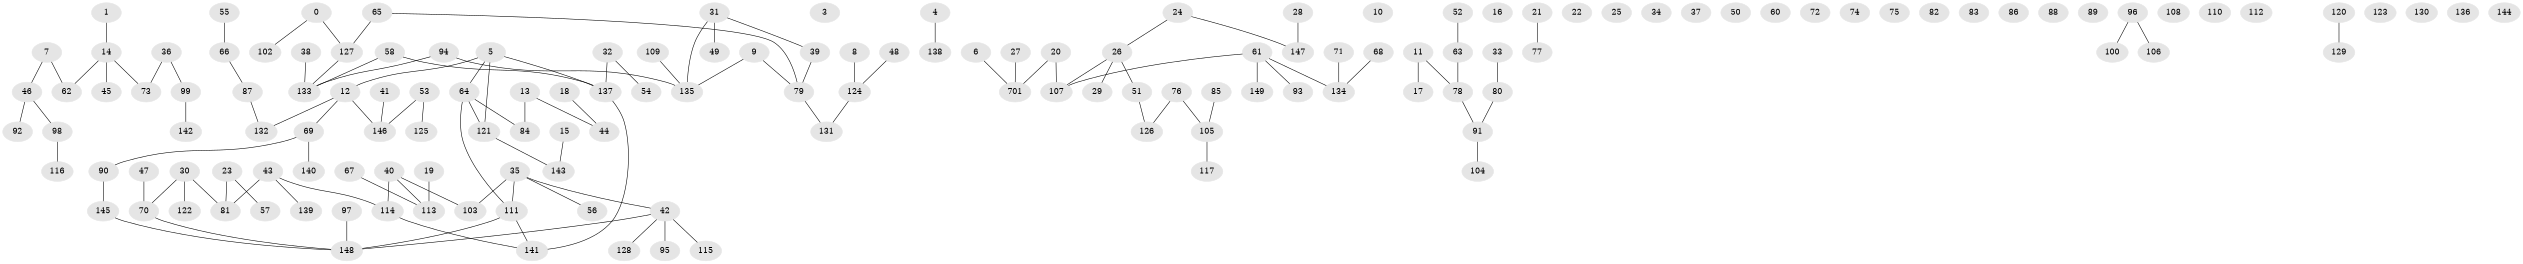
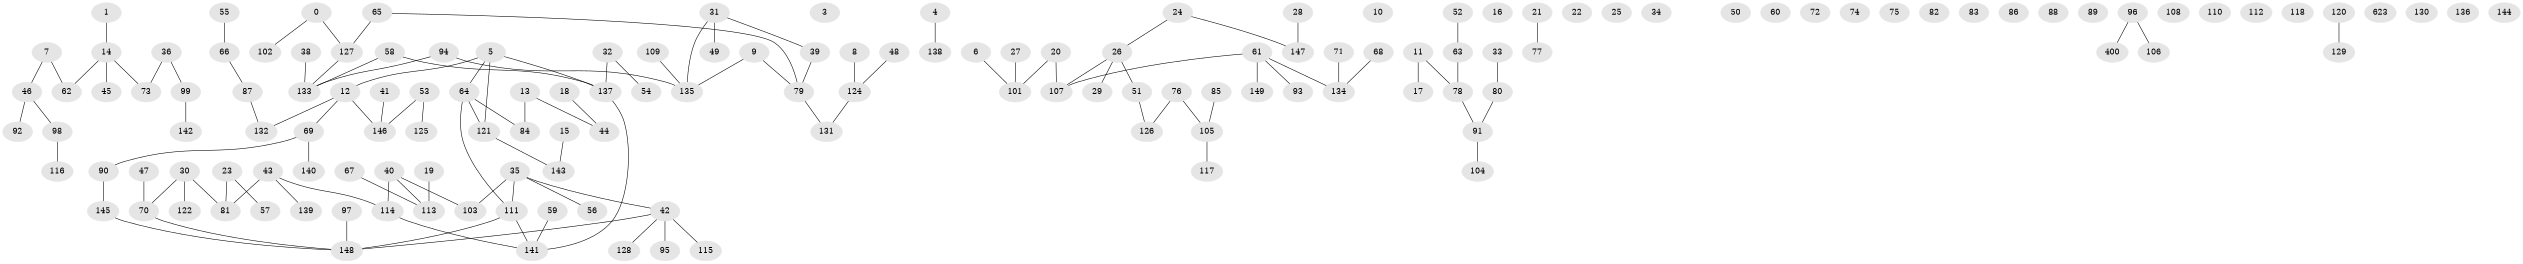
(1696, 13) -> none
none -> (2298, 13)
(2380, 13) -> (2380, 13)
(2112, 52) -> (2112, 52)
(1015, 92) -> (1015, 92)
none -> (552, 211)
